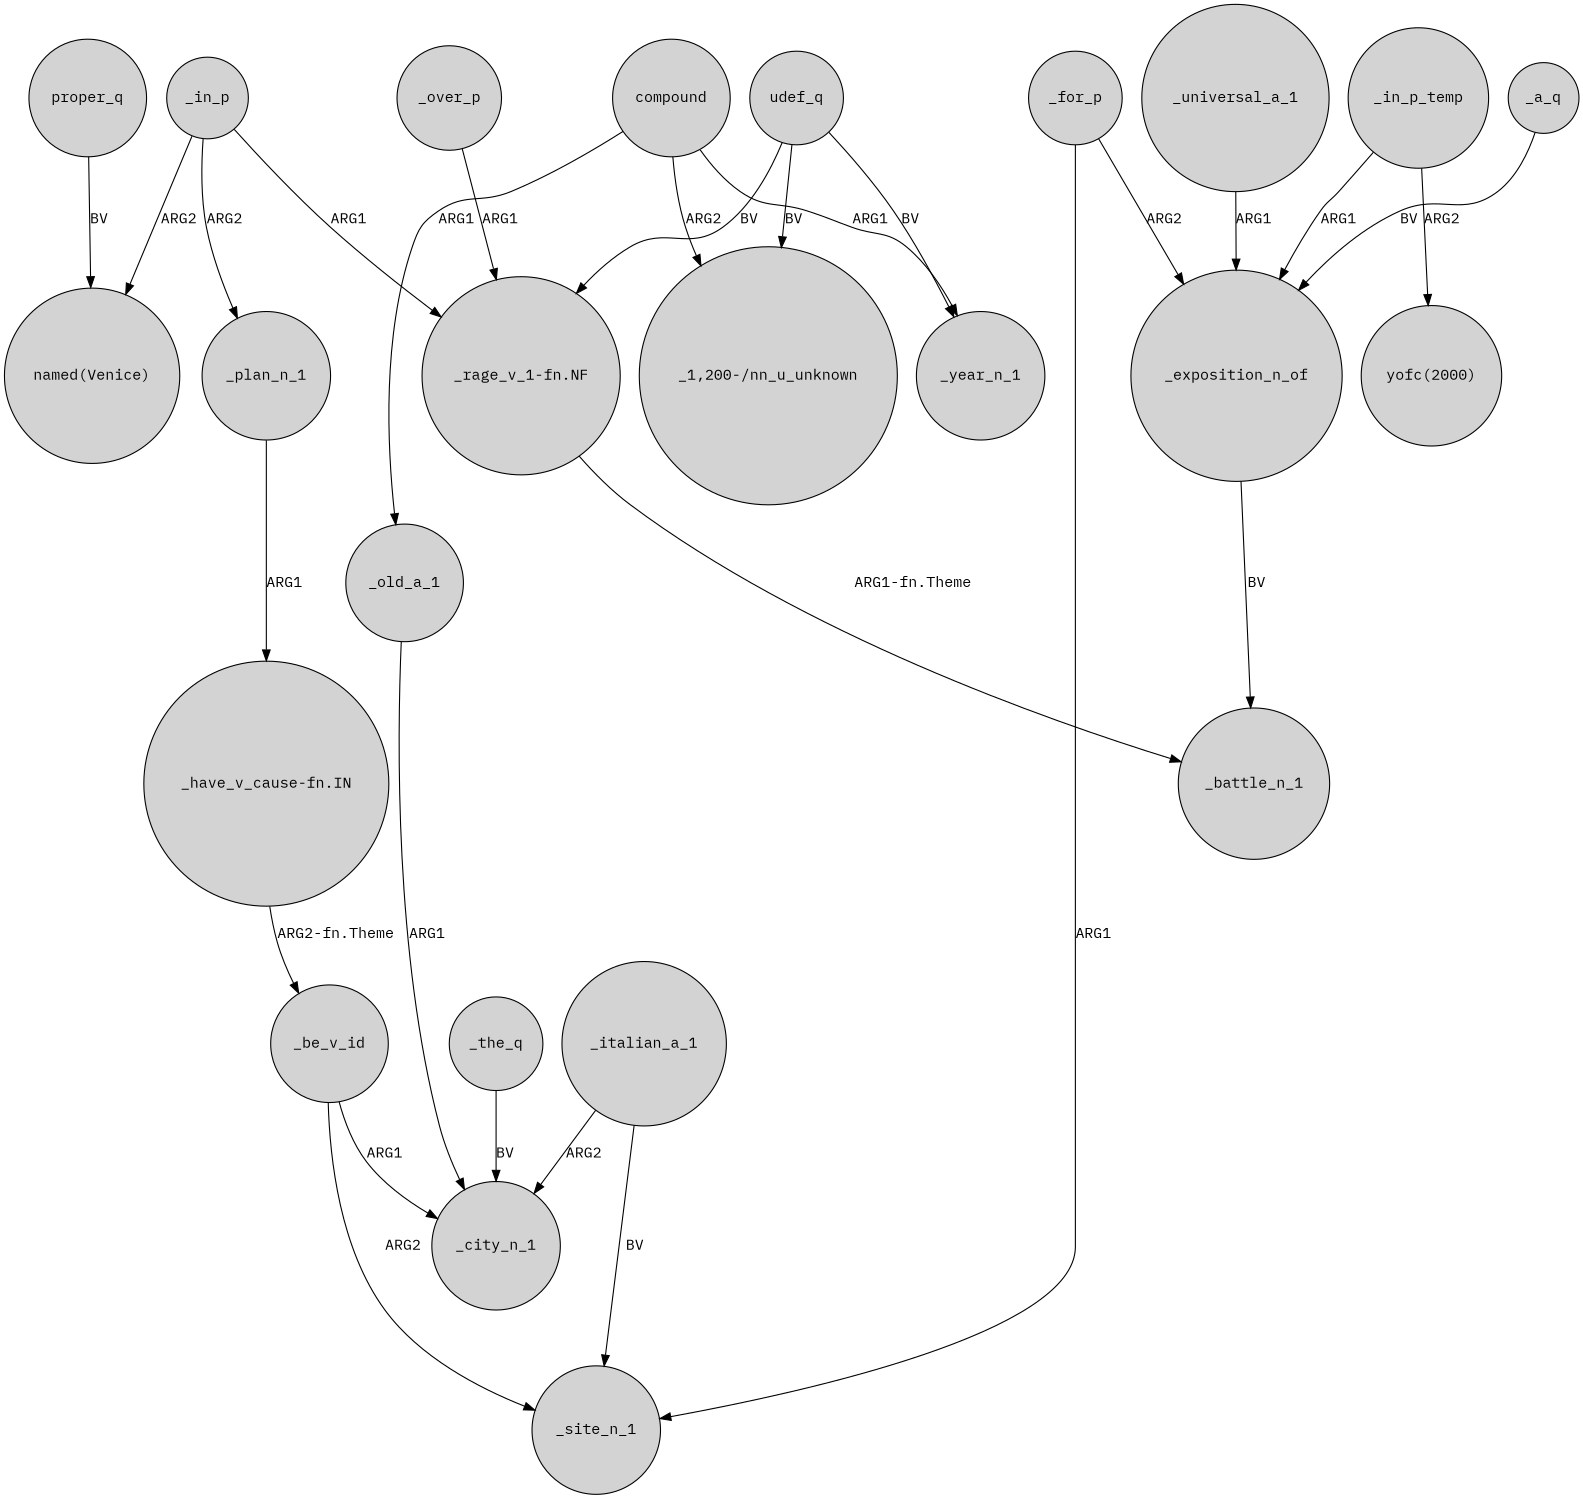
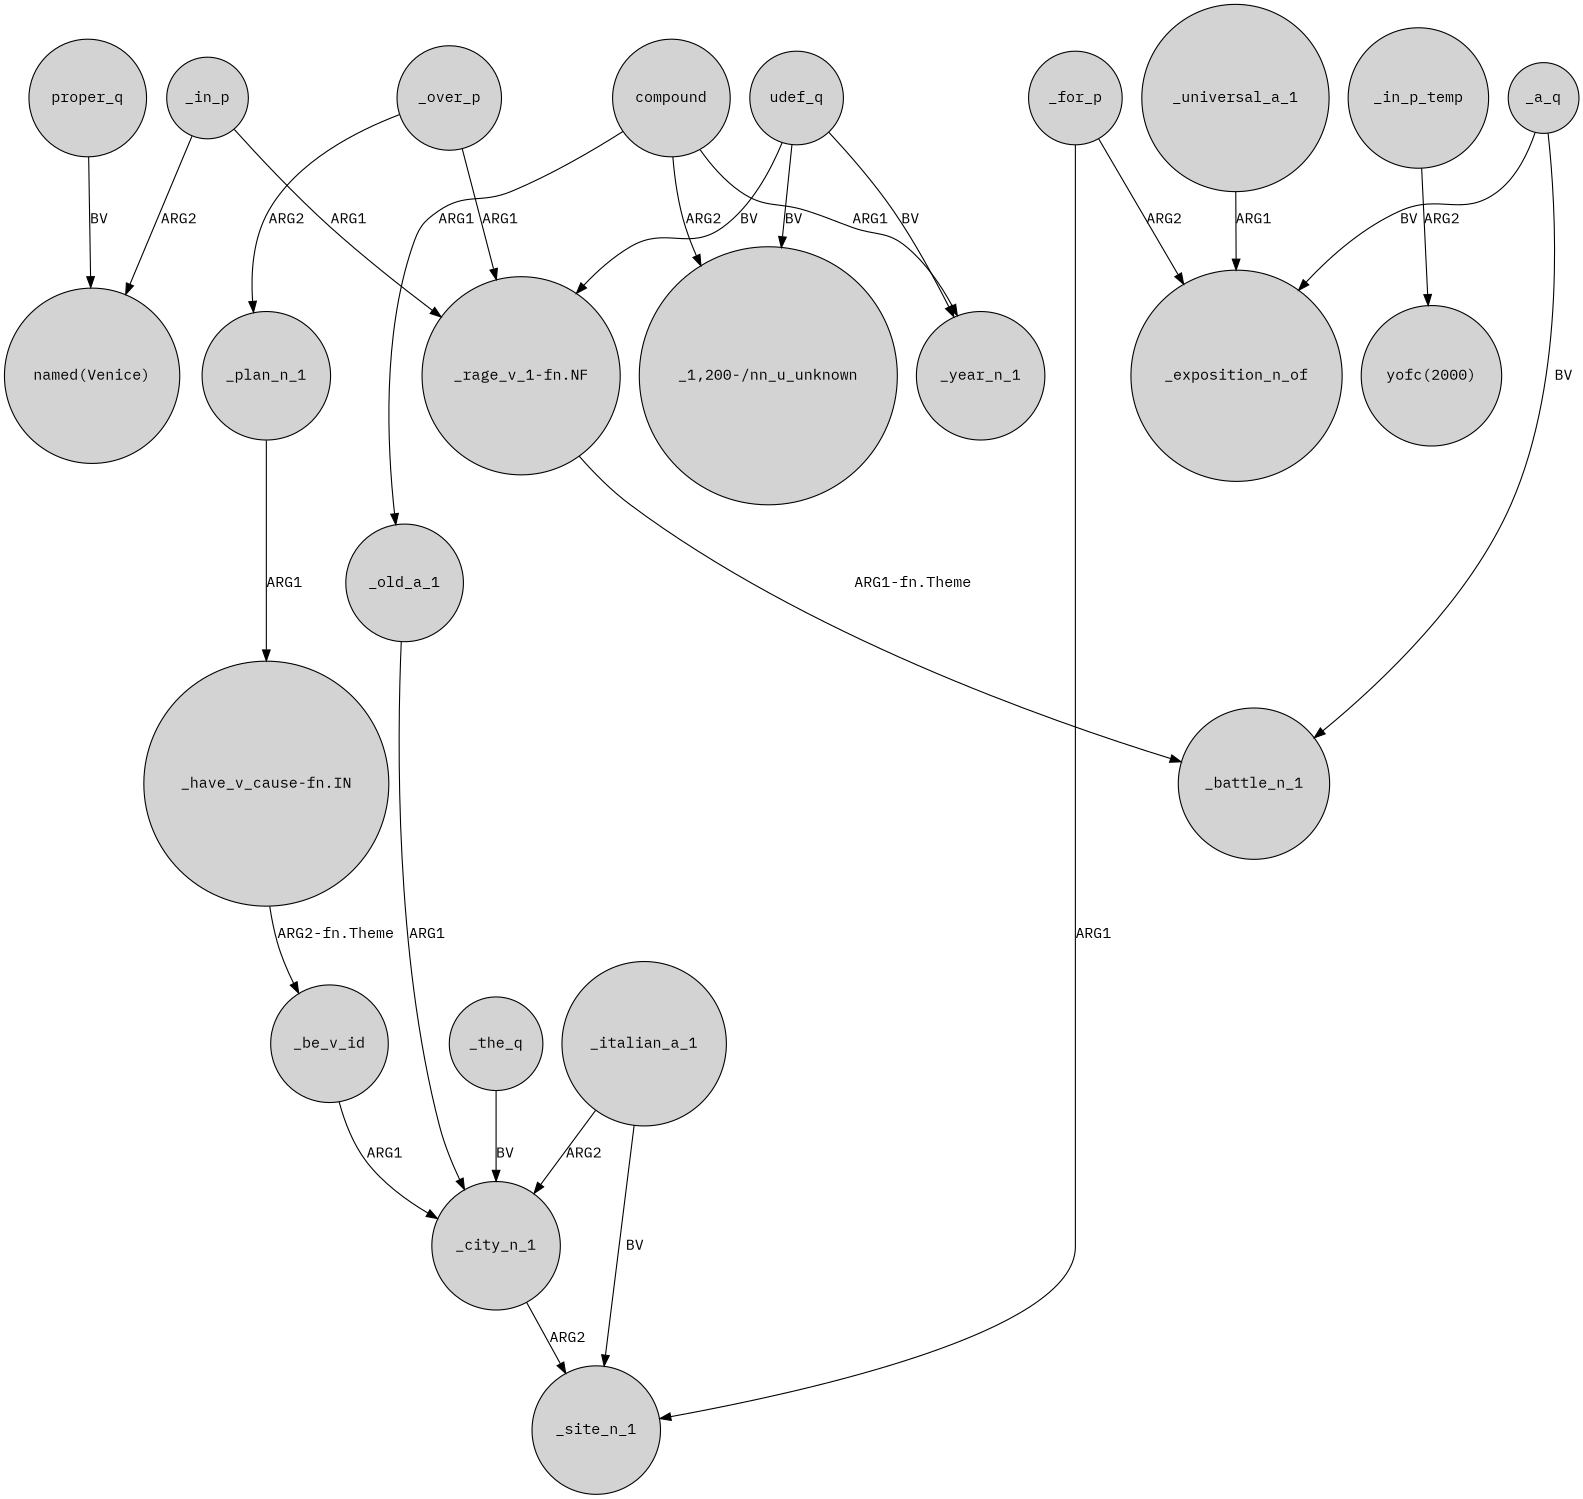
(1324, 207) -> none
(206, 226) -> (295, 177)
(1246, 589) -> (1525, 467)
(372, 1290) -> (544, 1333)
